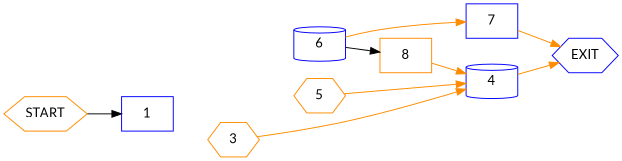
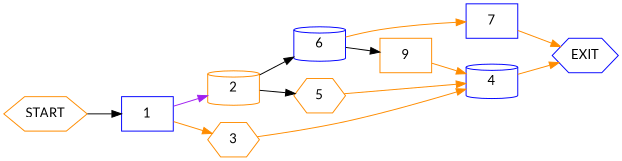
(406, 56) -> (406, 56)
none -> (234, 88)
none -> (188, 126)
